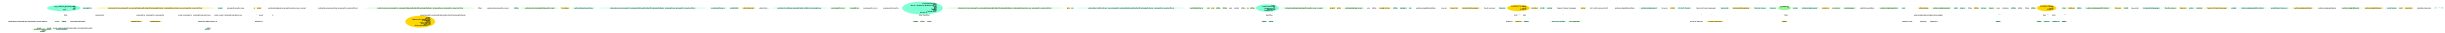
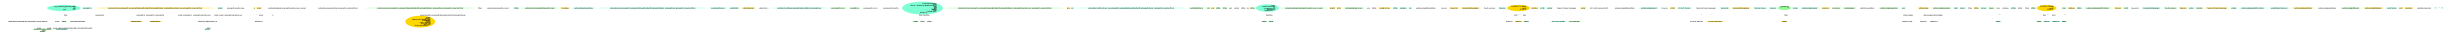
(1915, 14) -> (1903, 15)
